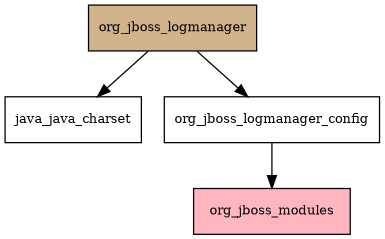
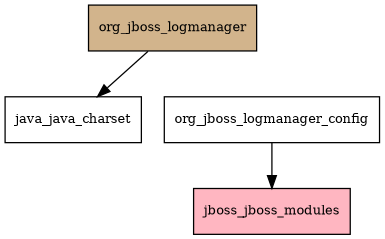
(217, 70) -> none
(272, 211) -> (272, 211)
